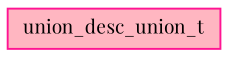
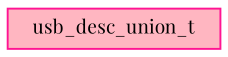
(114, 29) -> (114, 29)
